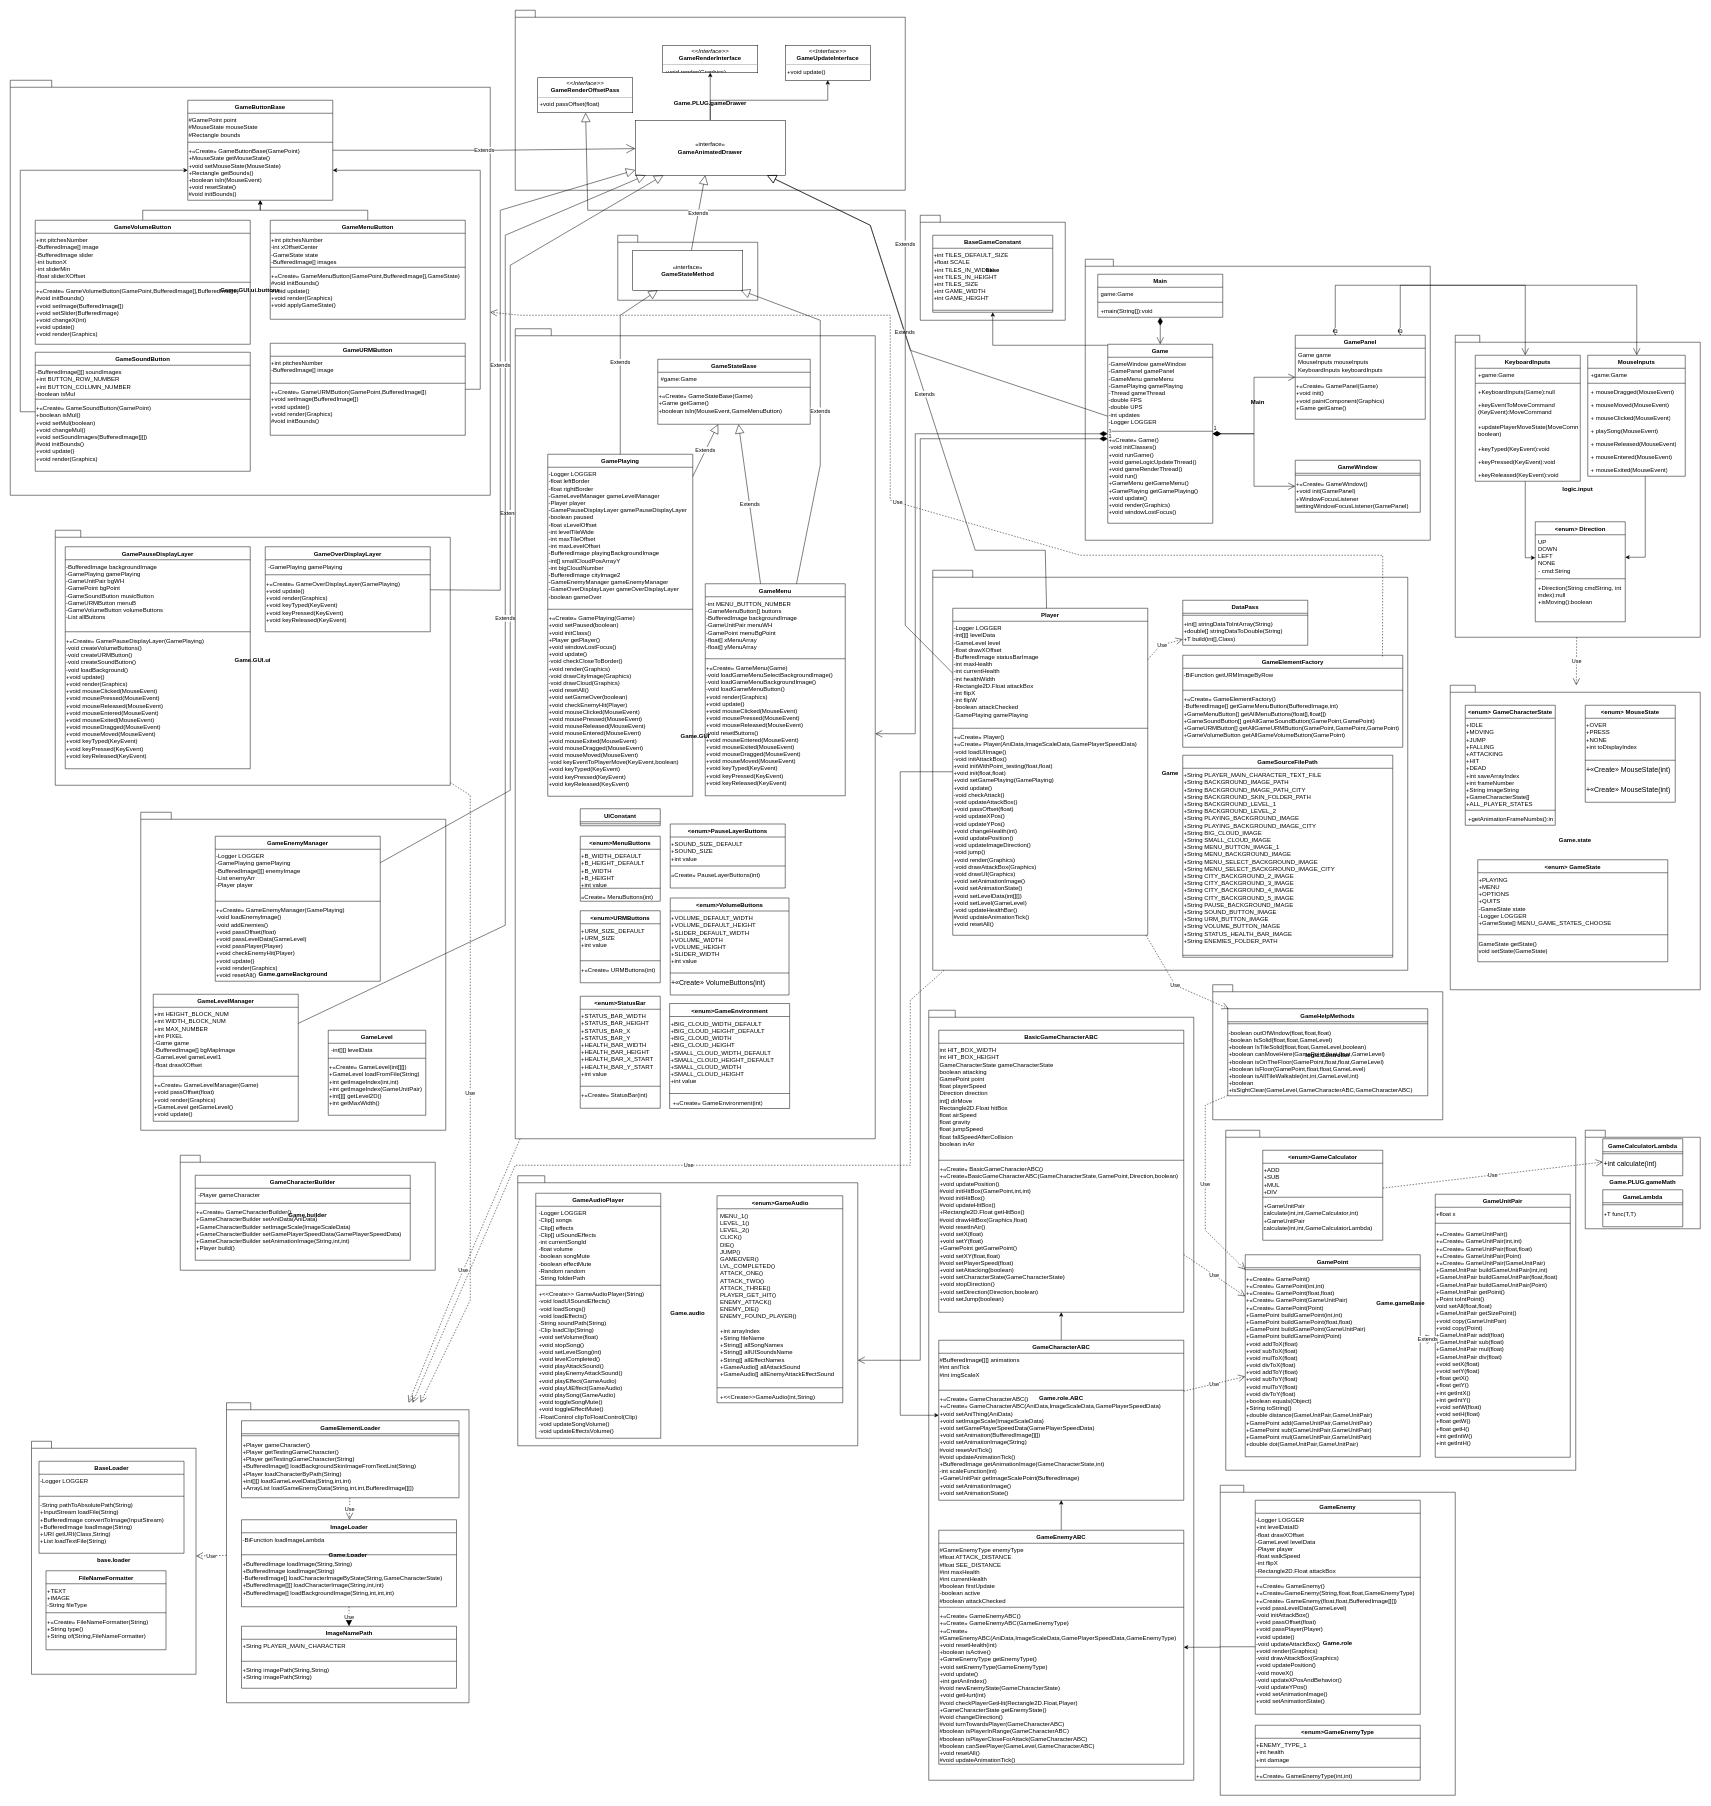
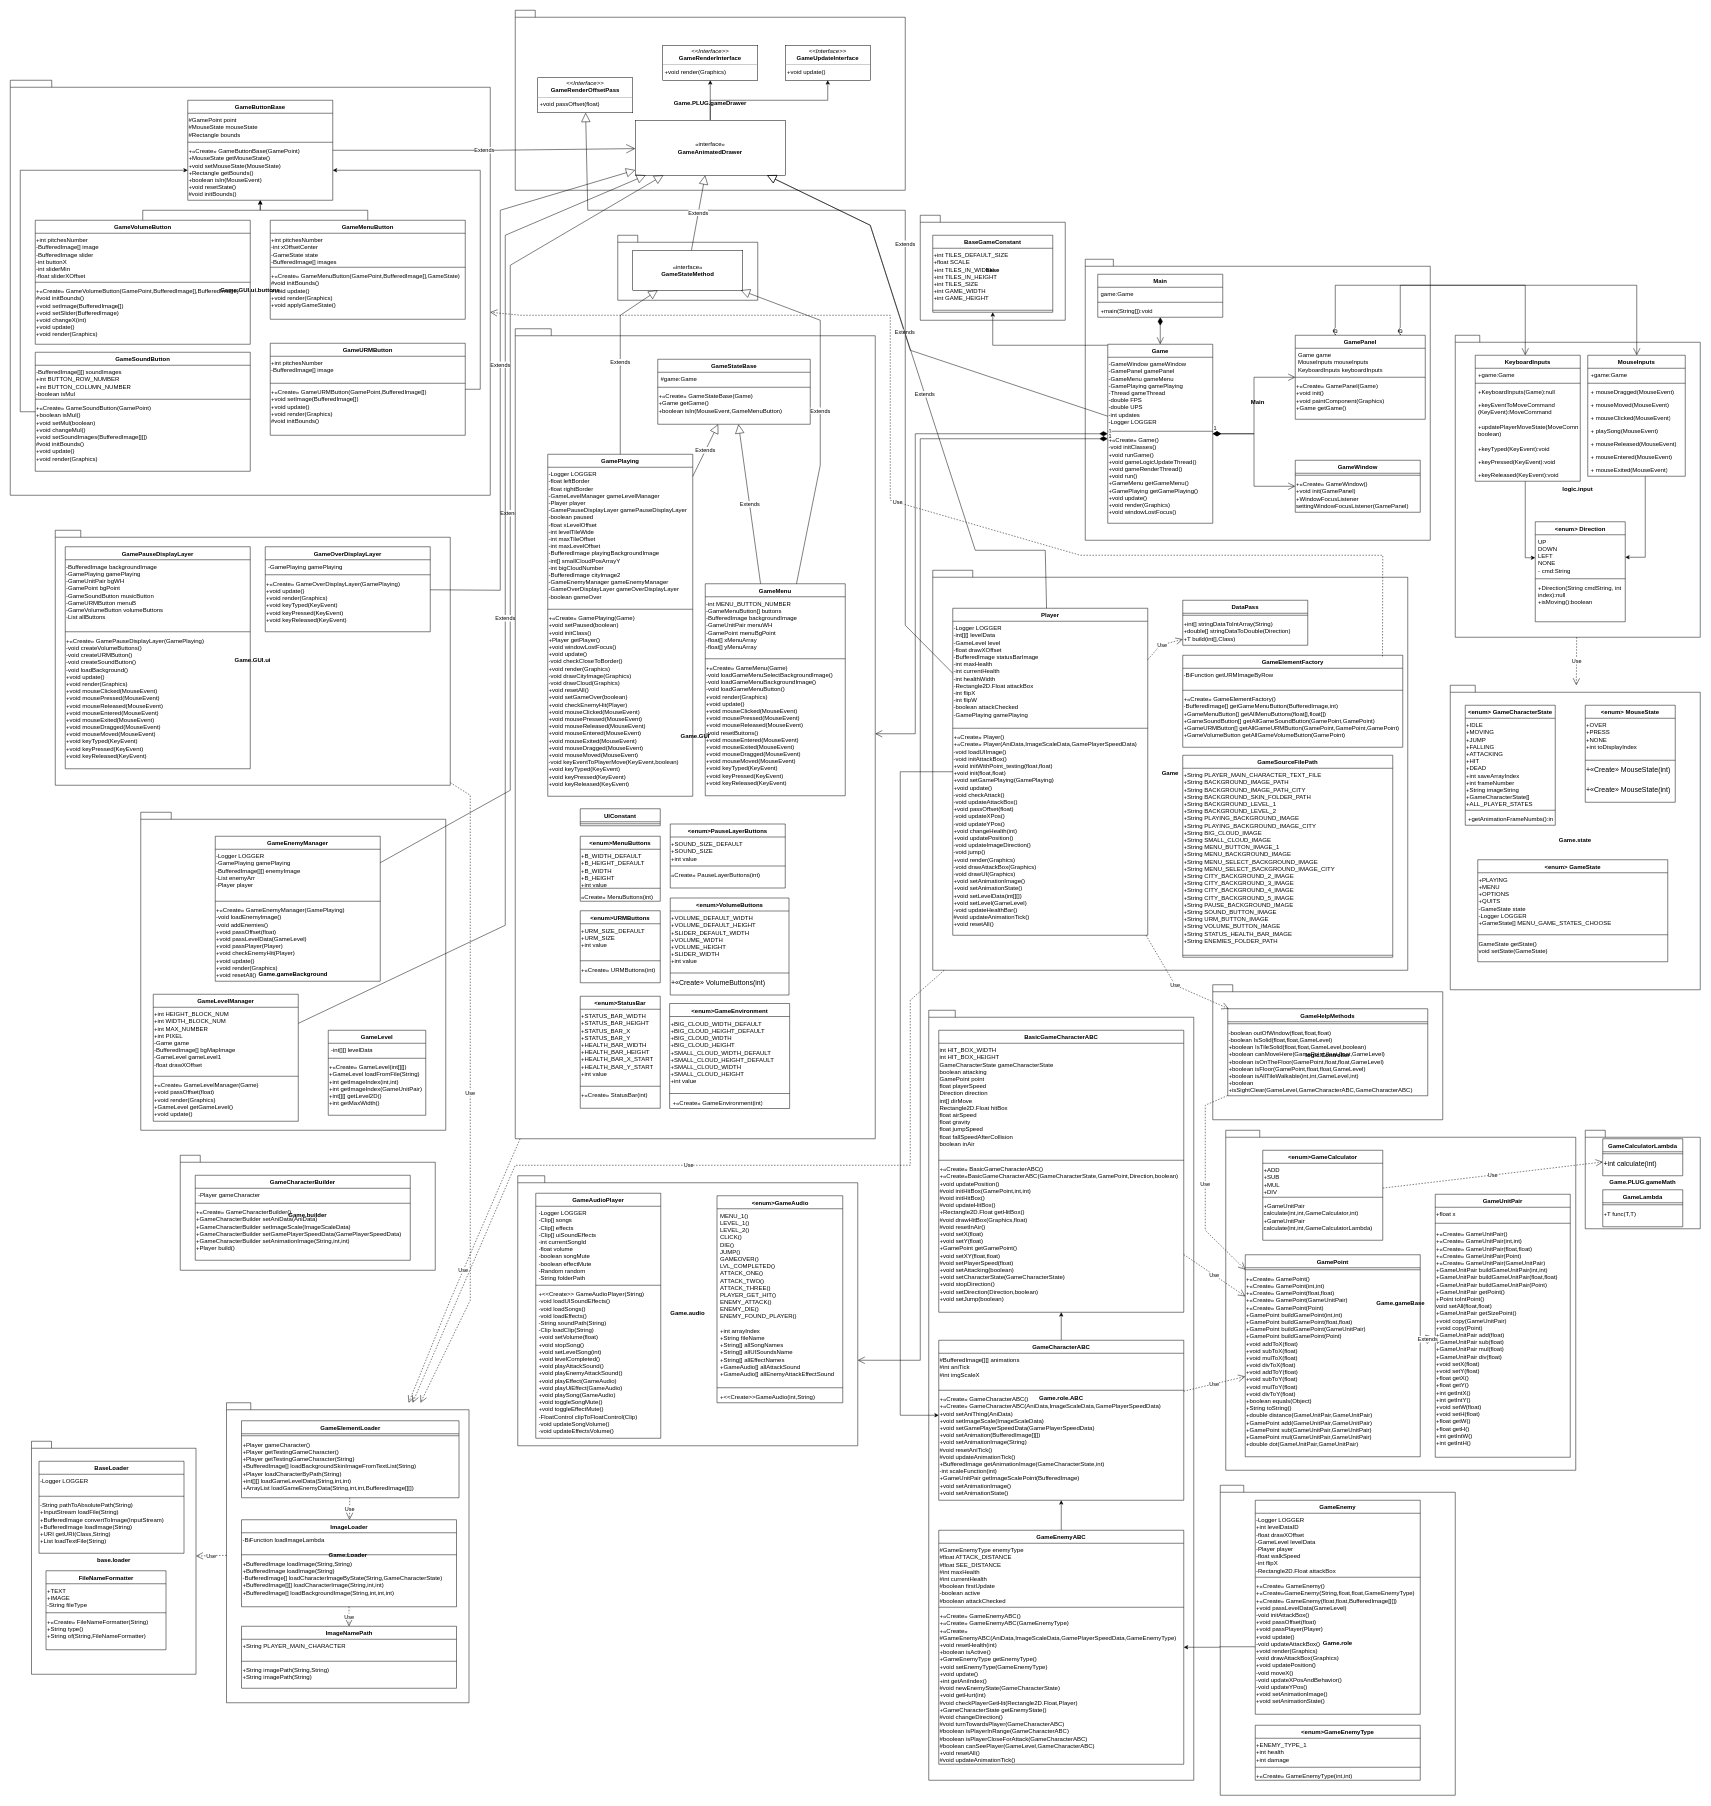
(710, 59) -> (710, 63)
(1240, 632) -> (1245, 632)
(349, 1619) -> (349, 1621)
